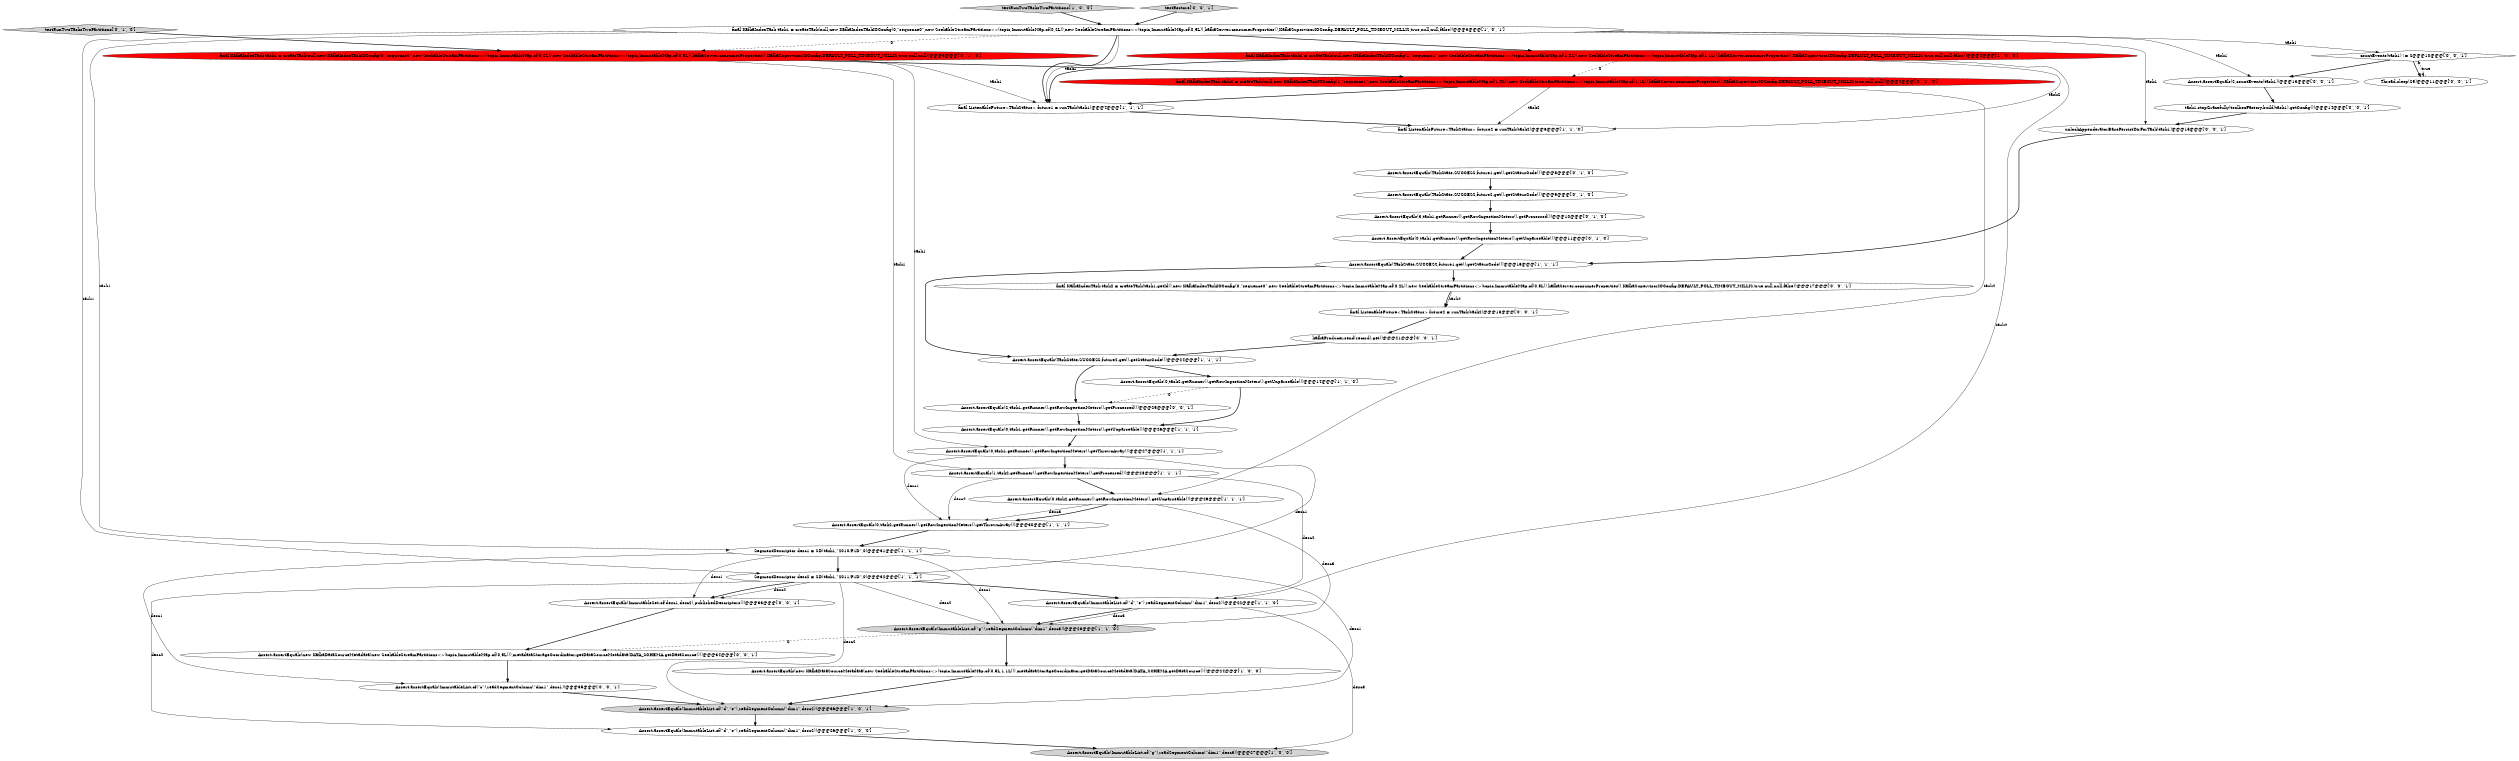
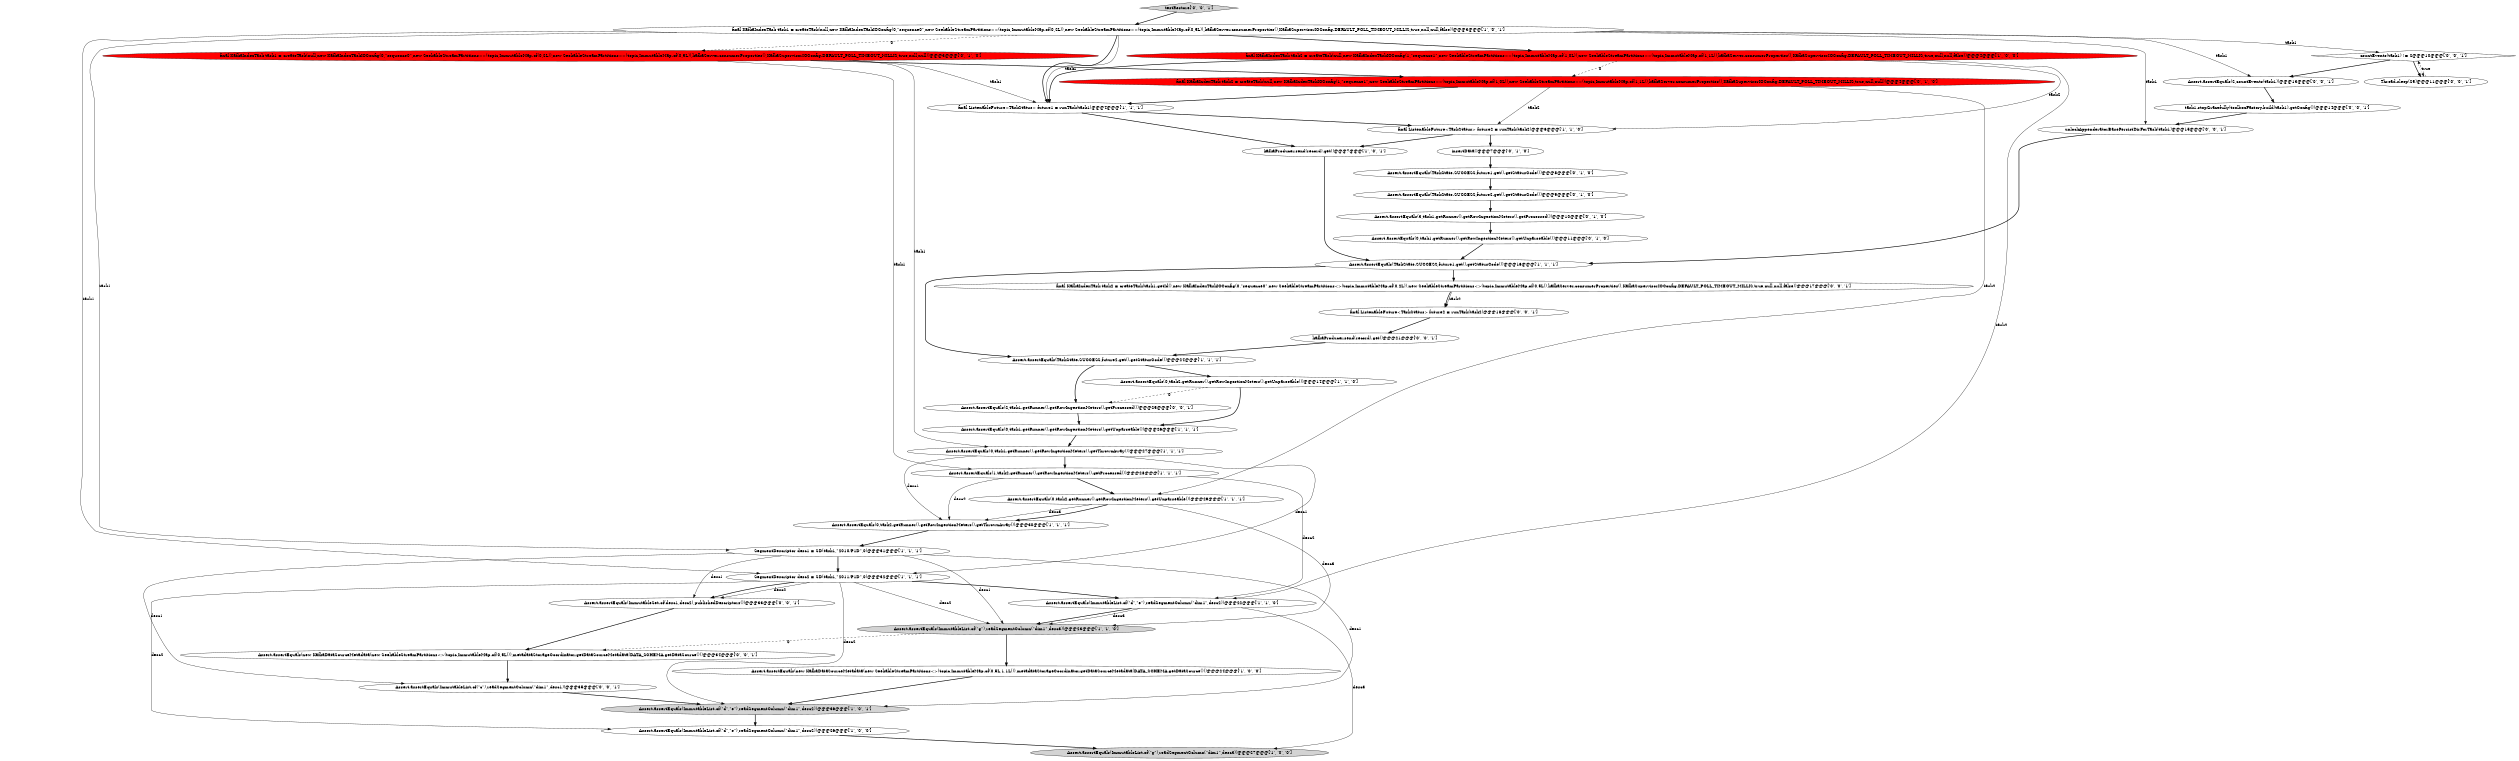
(1047, 8) -> none
(90, 30) -> none
none -> (1325, 151)
none -> (1490, 151)
